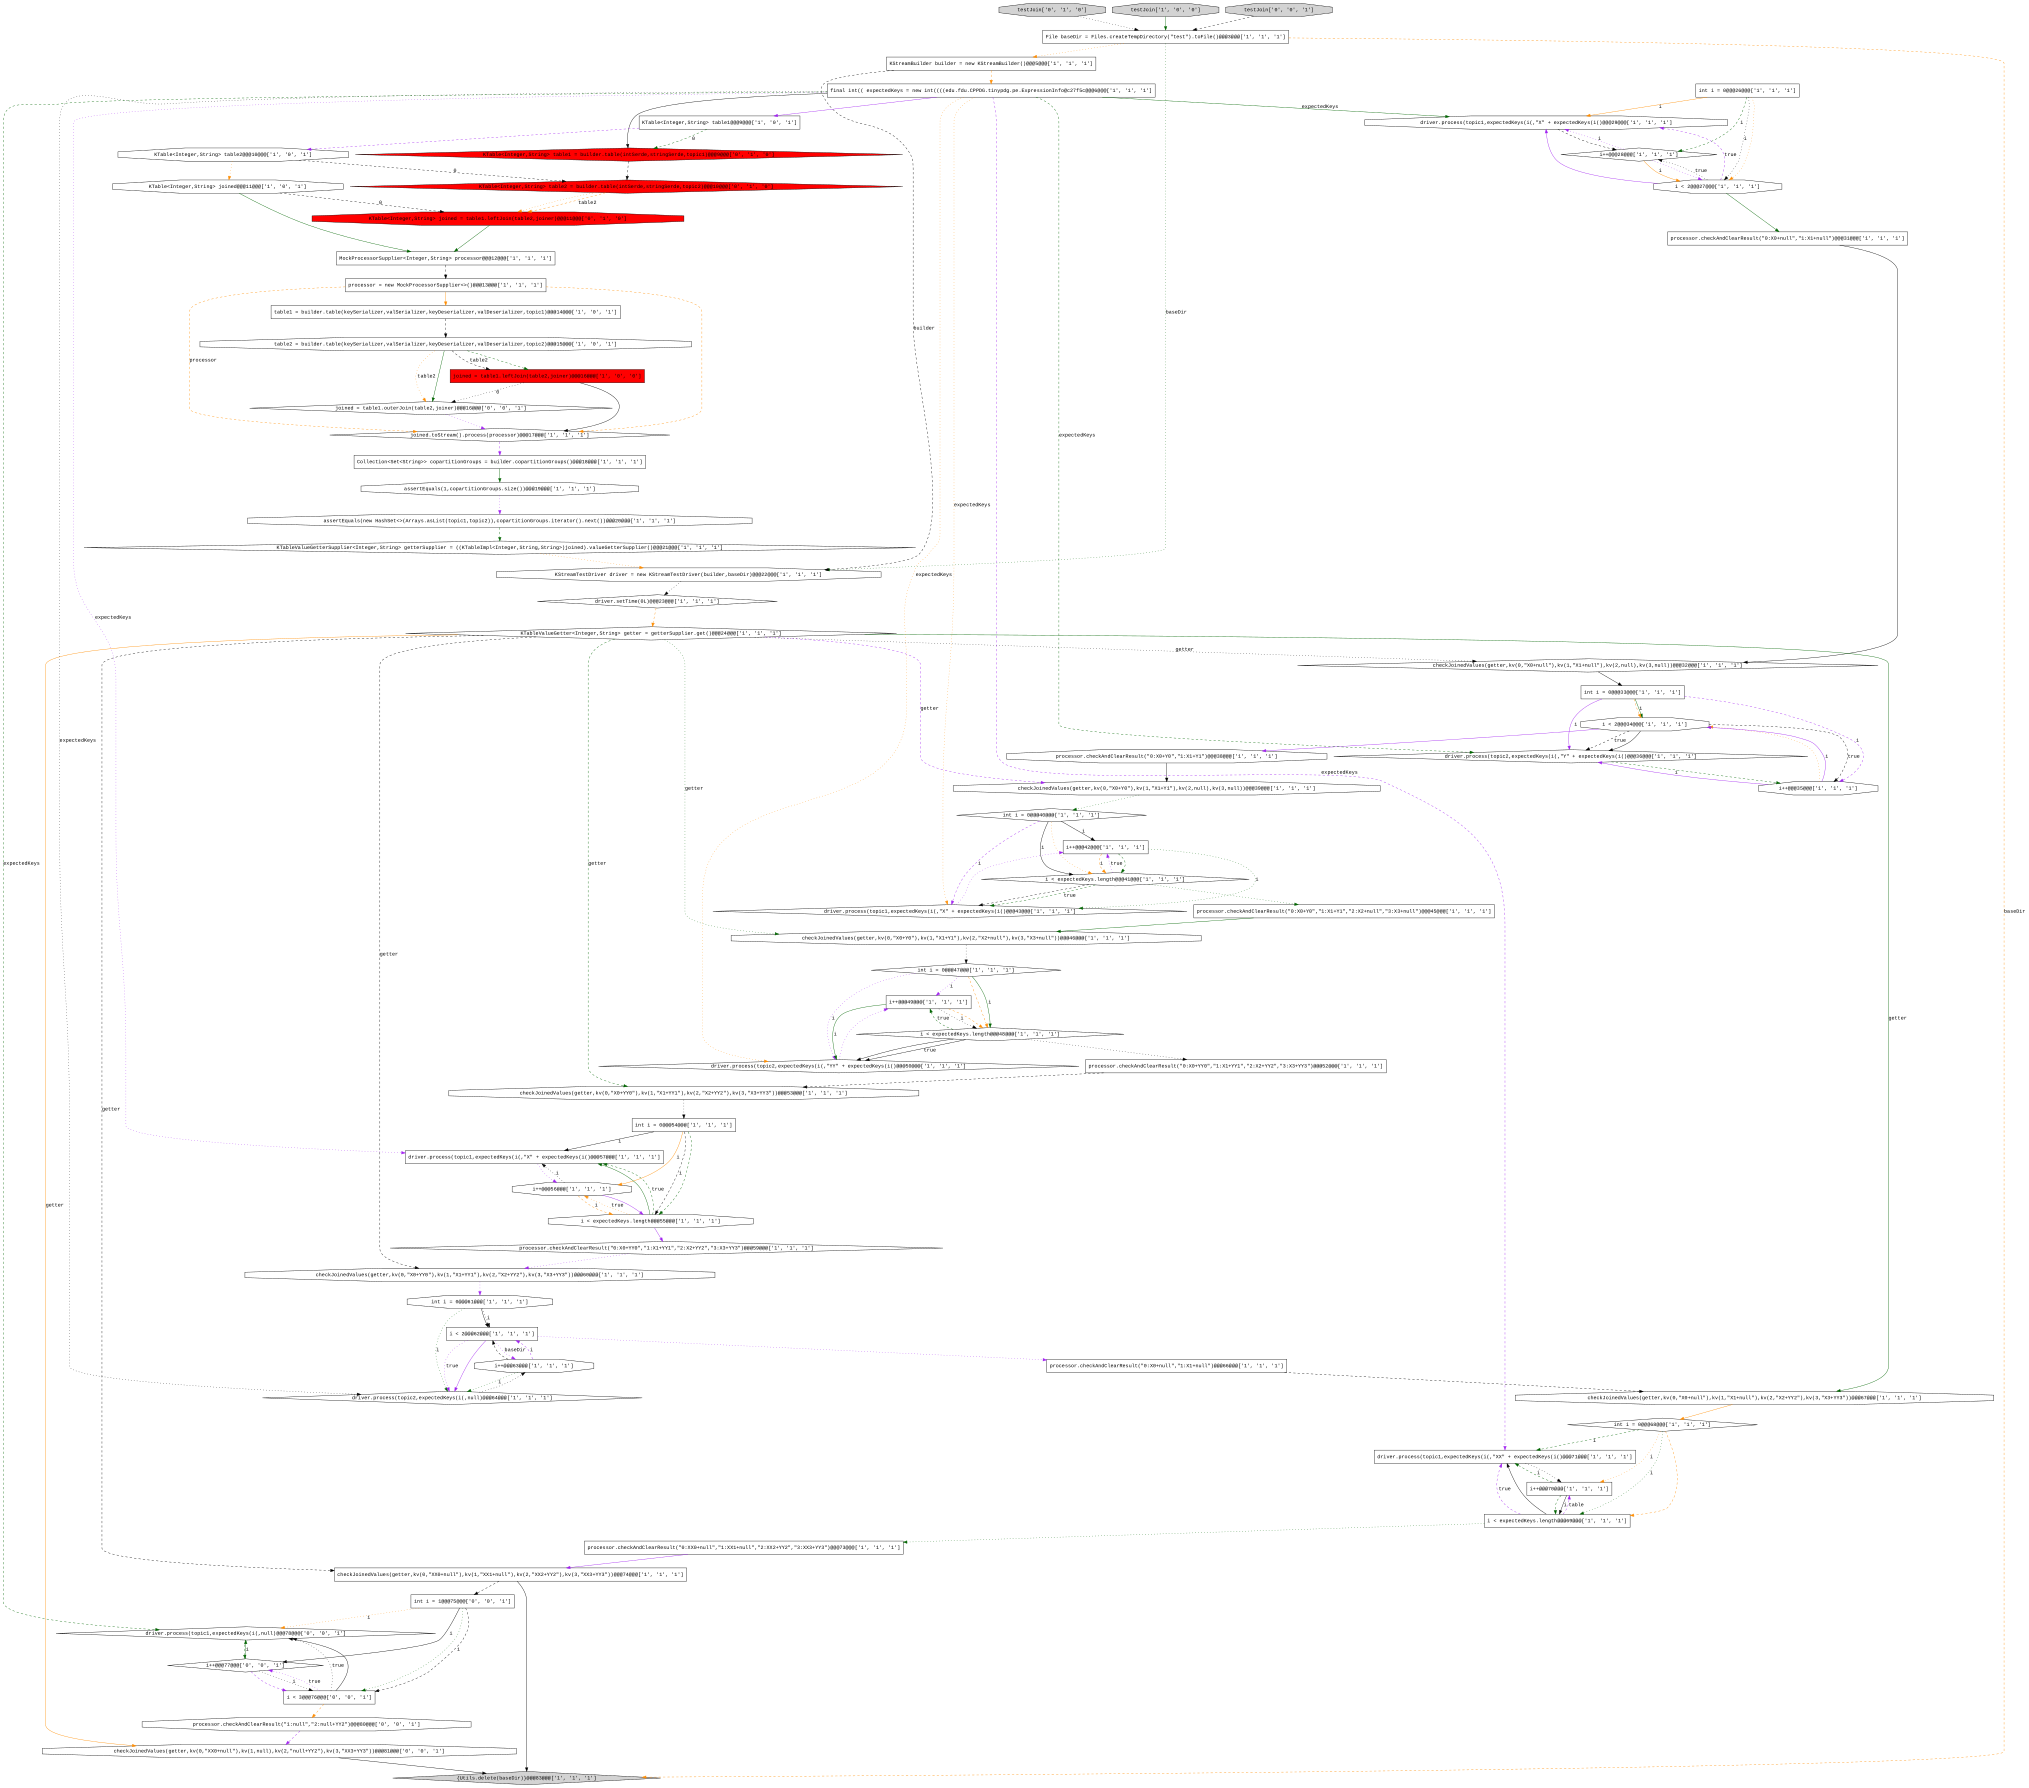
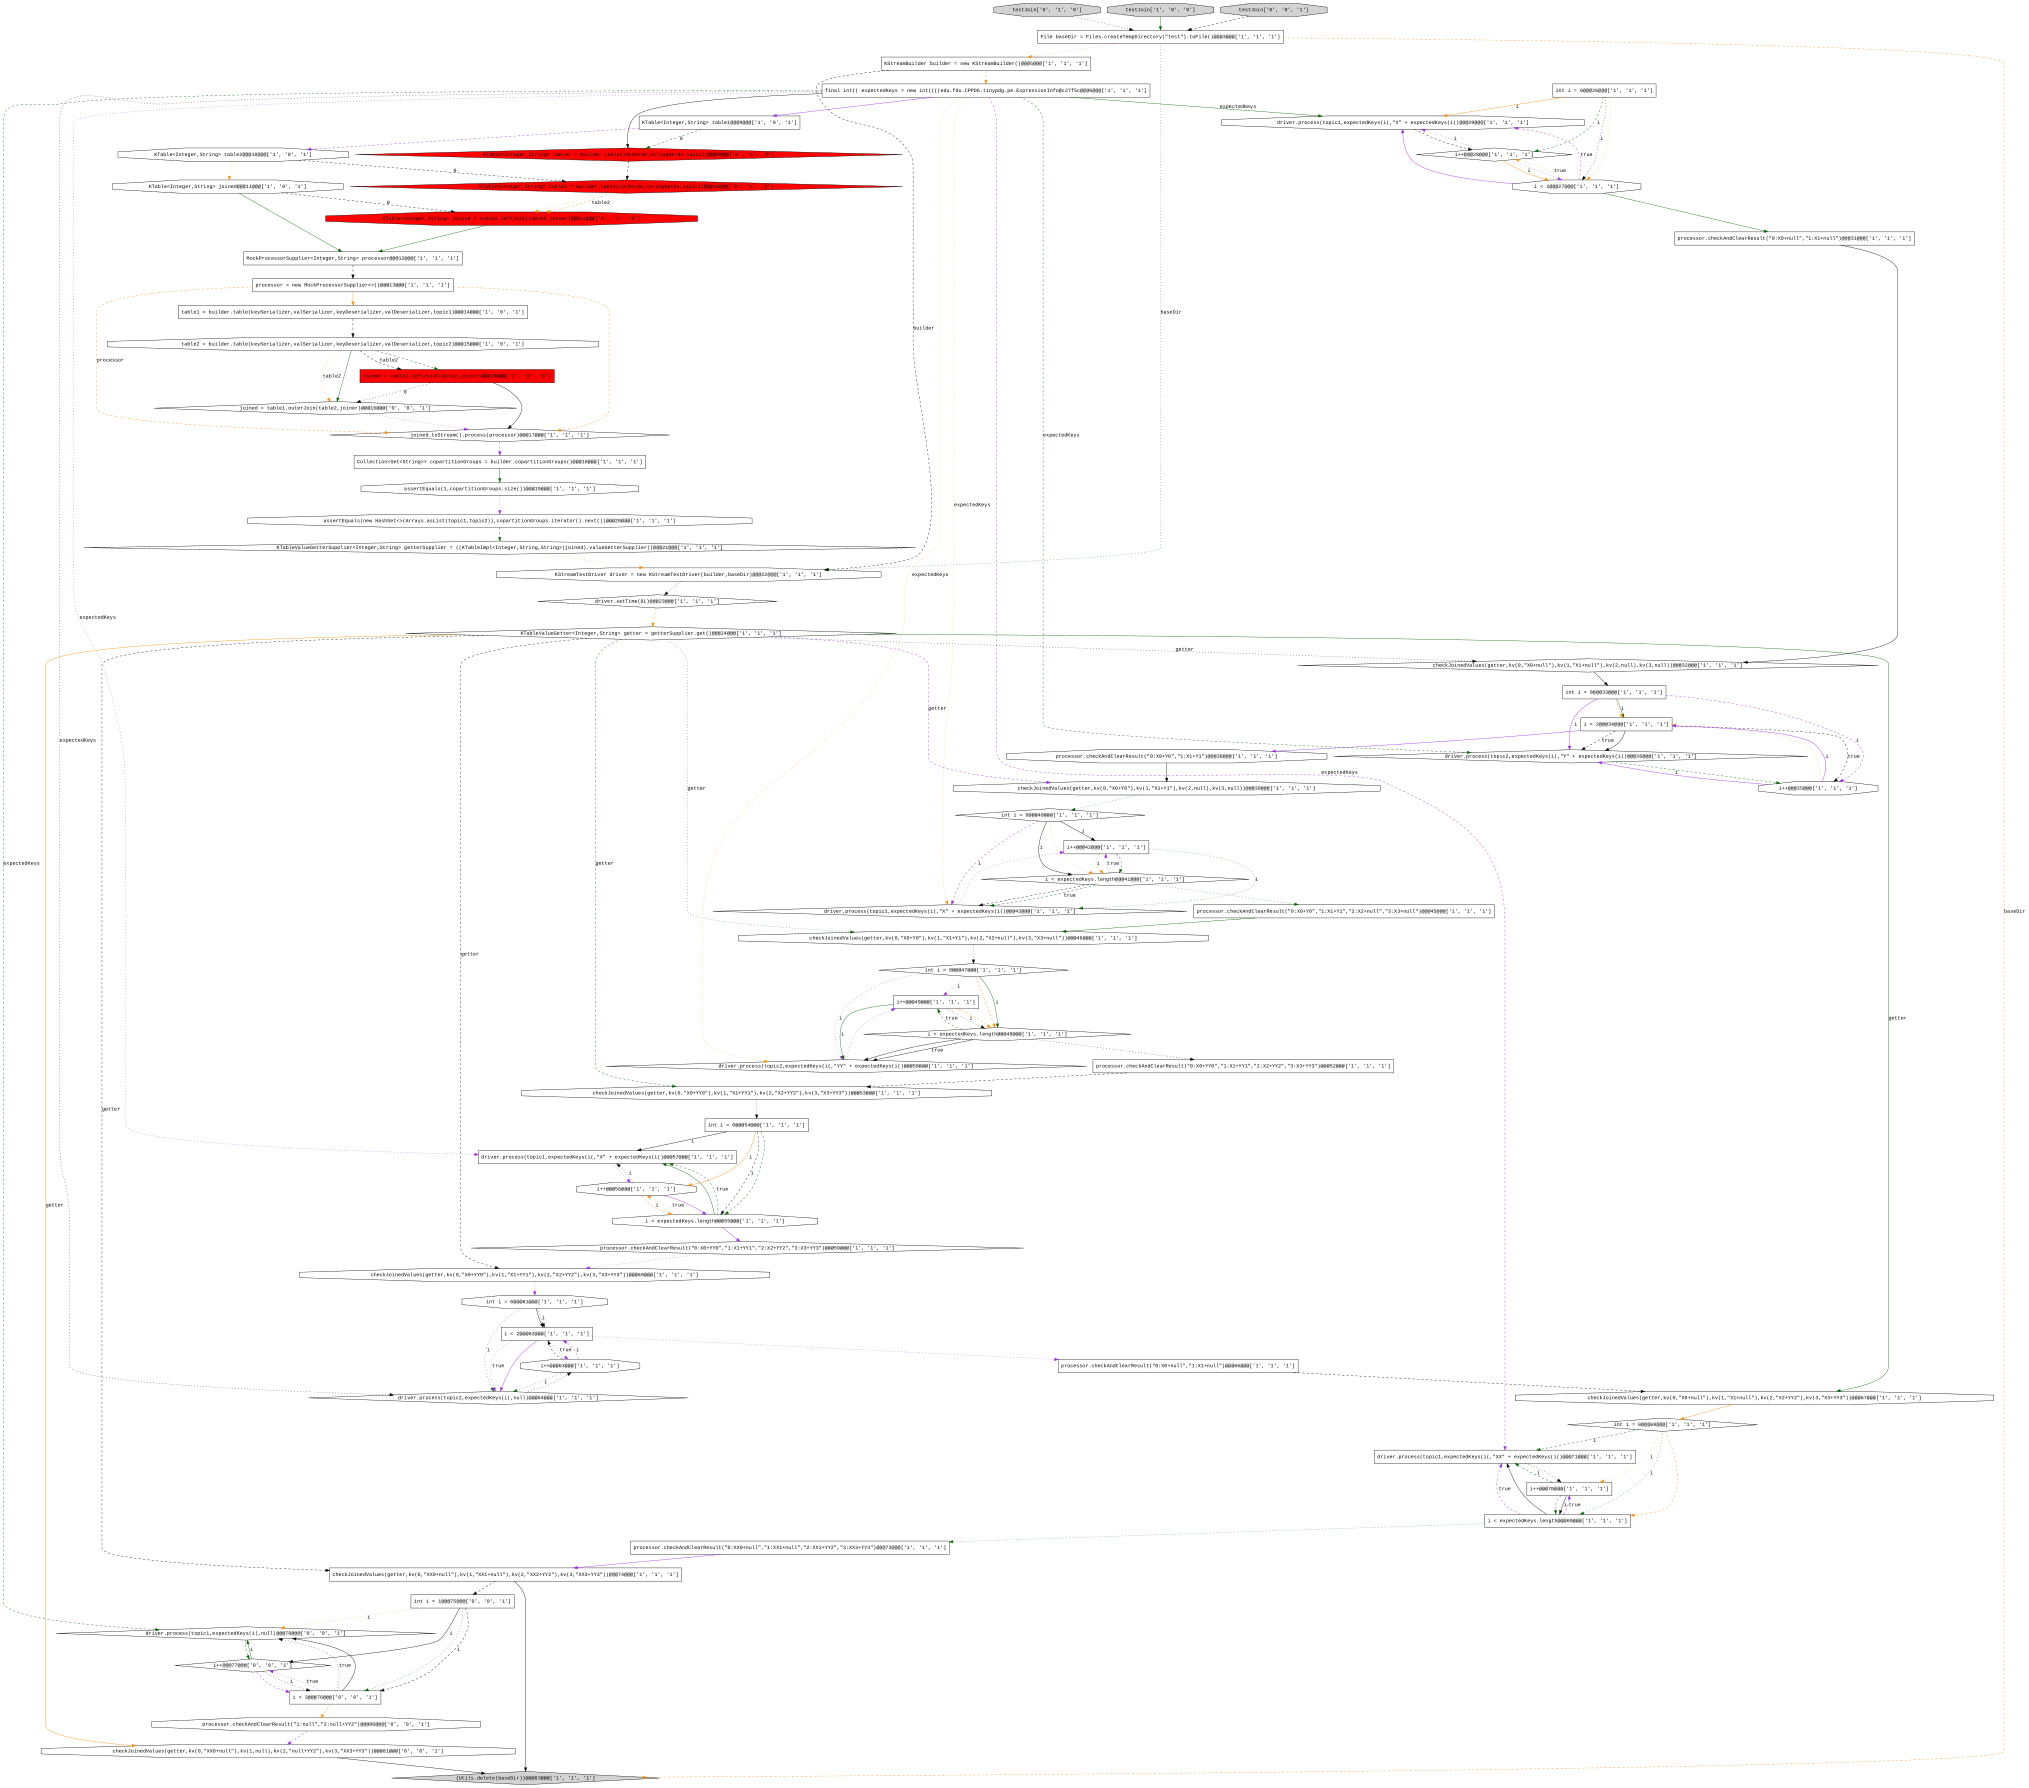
(1685, 169) -> (1544, 168)
(1645, 724) -> (1626, 724)
(515, 1350) -> (566, 1350)
(1576, 1505) -> (1575, 1505)
